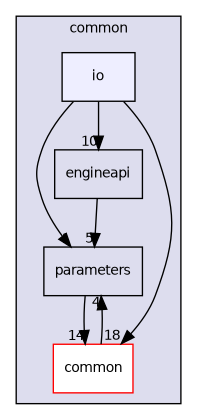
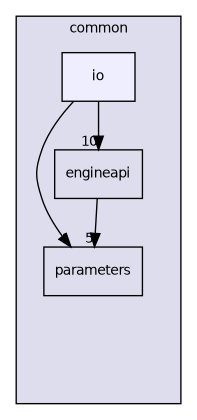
(93, 369) -> none
